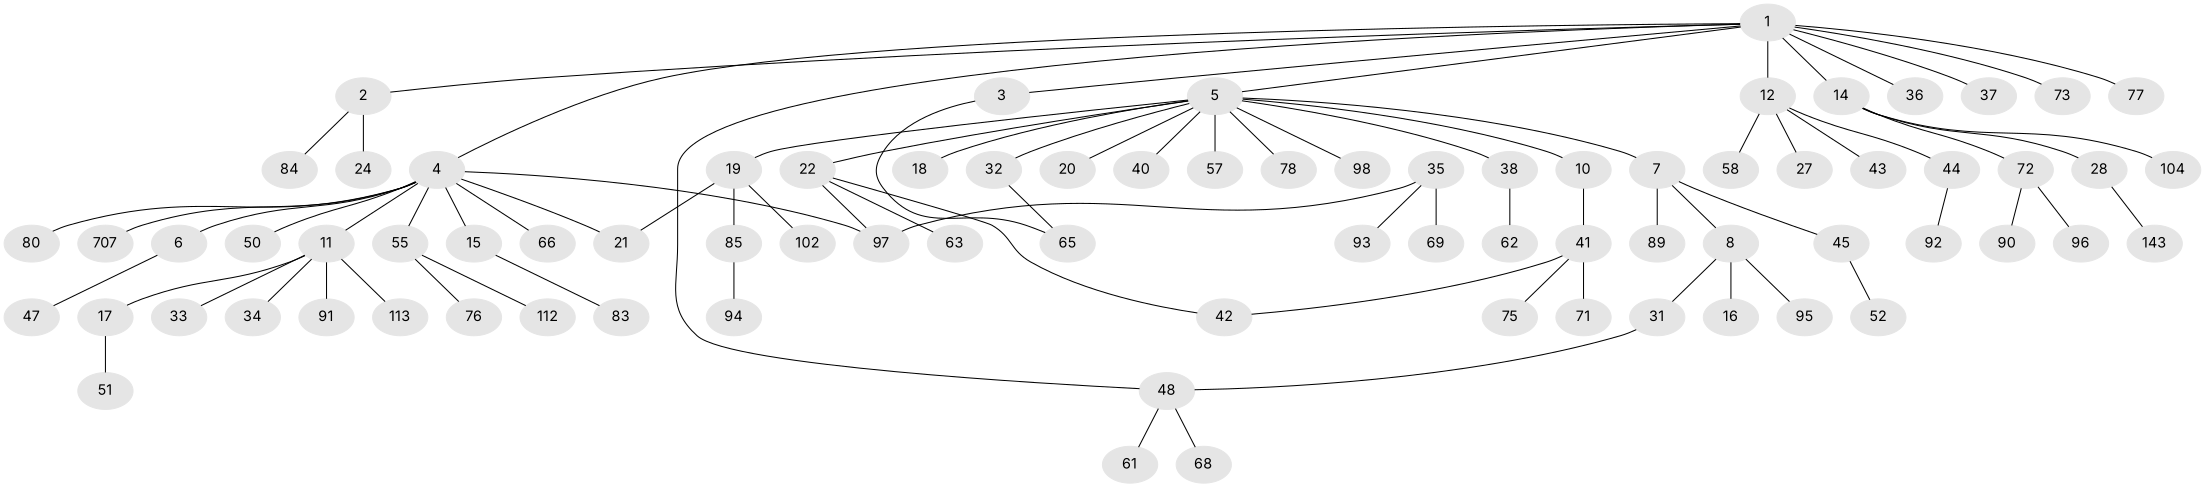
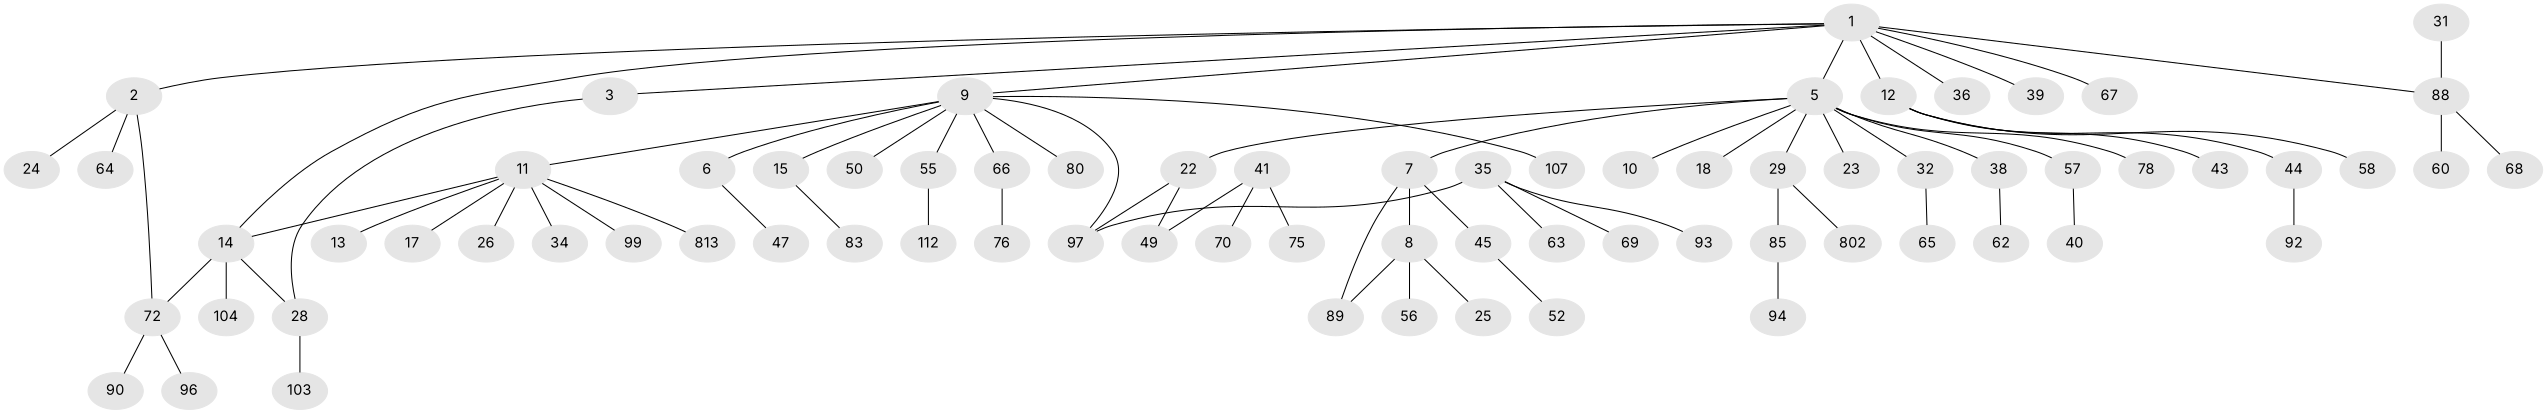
(1989, 96) -> (2036, 96)
(2063, 96) -> none
(2136, 96) -> (2110, 96)
(1178, 133) -> (2074, 207)
(290, 170) -> (105, 170)
(437, 170) -> (965, 96)
(734, 170) -> (1778, 170)
(1068, 170) -> (1852, 170)
(1362, 170) -> none
(1805, 170) -> none
(898, 204) -> (394, 150)
none -> (147, 206)
none -> (375, 207)
(881, 207) -> (1520, 207)
(1584, 207) -> none
(105, 244) -> (1557, 170)
none -> (486, 244)
(621, 244) -> none
(808, 244) -> (1853, 244)
(2155, 244) -> (300, 391)
(437, 280) -> (1002, 207)
(1694, 280) -> (1373, 280)
(179, 317) -> (339, 244)
(327, 317) -> (634, 244)
(400, 317) -> (707, 244)
(1224, 317) -> (1150, 244)
(1584, 317) -> (1223, 244)
(1731, 317) -> (1410, 317)
(1805, 317) -> (1483, 317)
(105, 391) -> none
(1167, 391) -> (2441, 96)
(1130, 465) -> (2441, 170)
